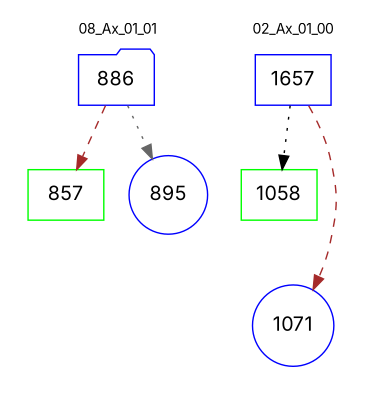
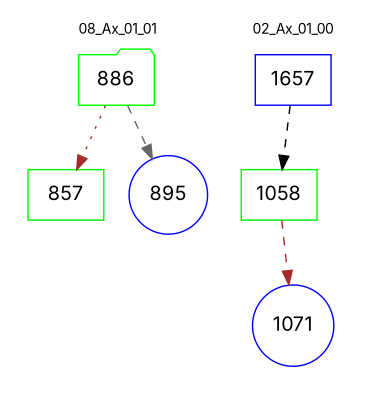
(116, 80) -> (116, 80)
(137, 126) -> (137, 126)
(94, 131) -> (94, 131)
(287, 131) -> (287, 131)
(336, 190) -> (285, 245)
